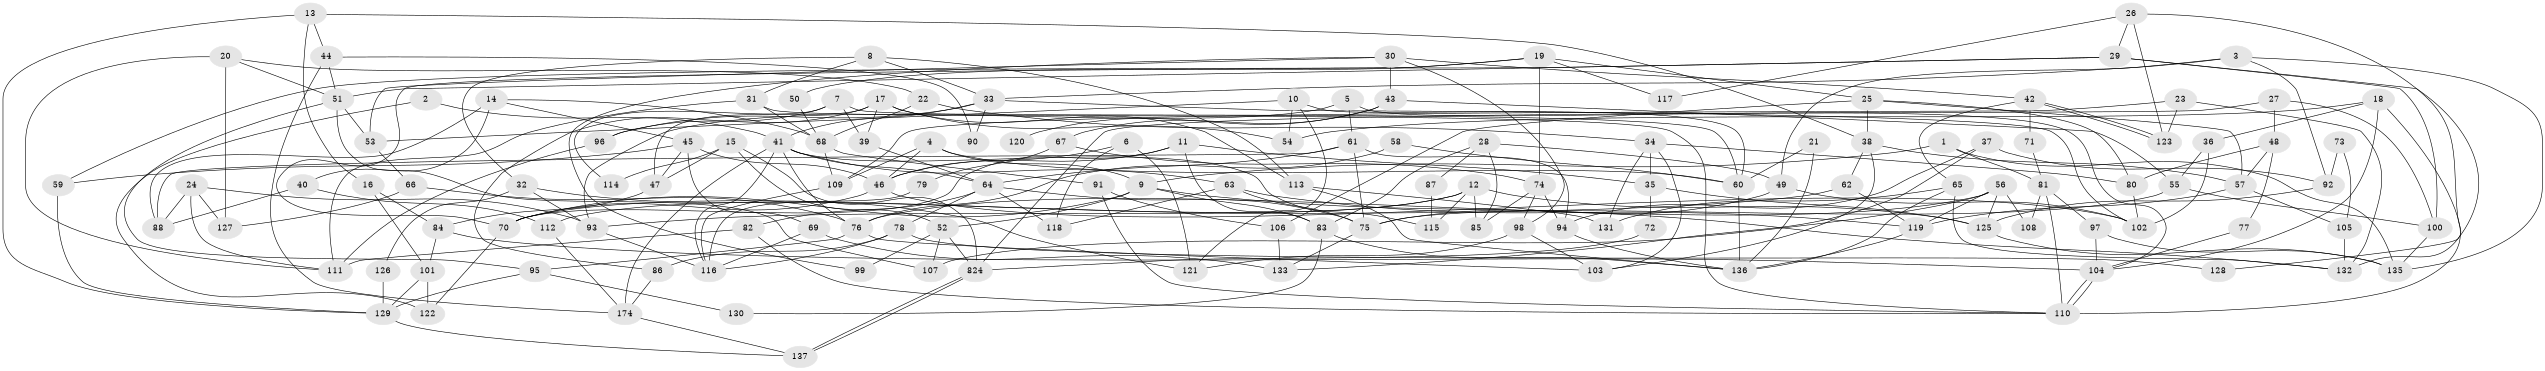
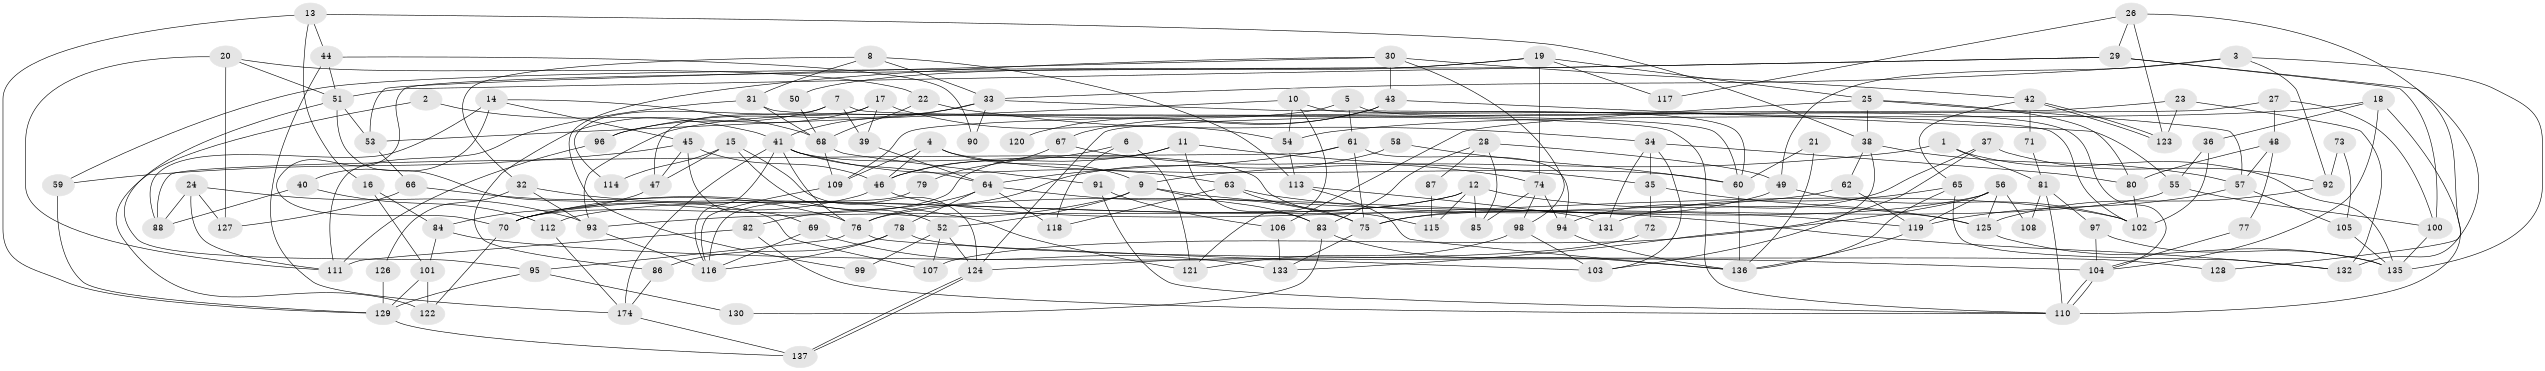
(1094, 117) -> (1291, 160)
(2345, 250) -> (2370, 250)
(975, 271) -> (975, 271)
